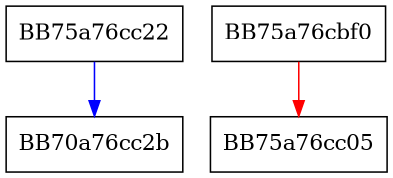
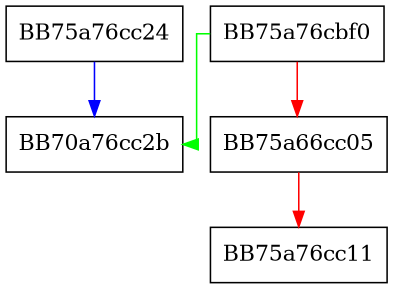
(94, 34) -> (94, 34)
none -> (197, 83)
(299, 144) -> (299, 144)
none -> (299, 255)
